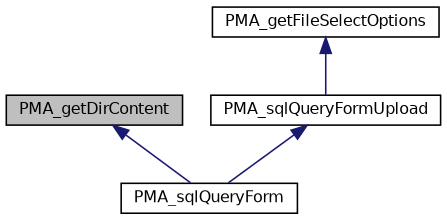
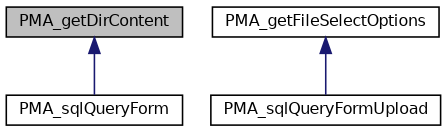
(261, 159) -> none
